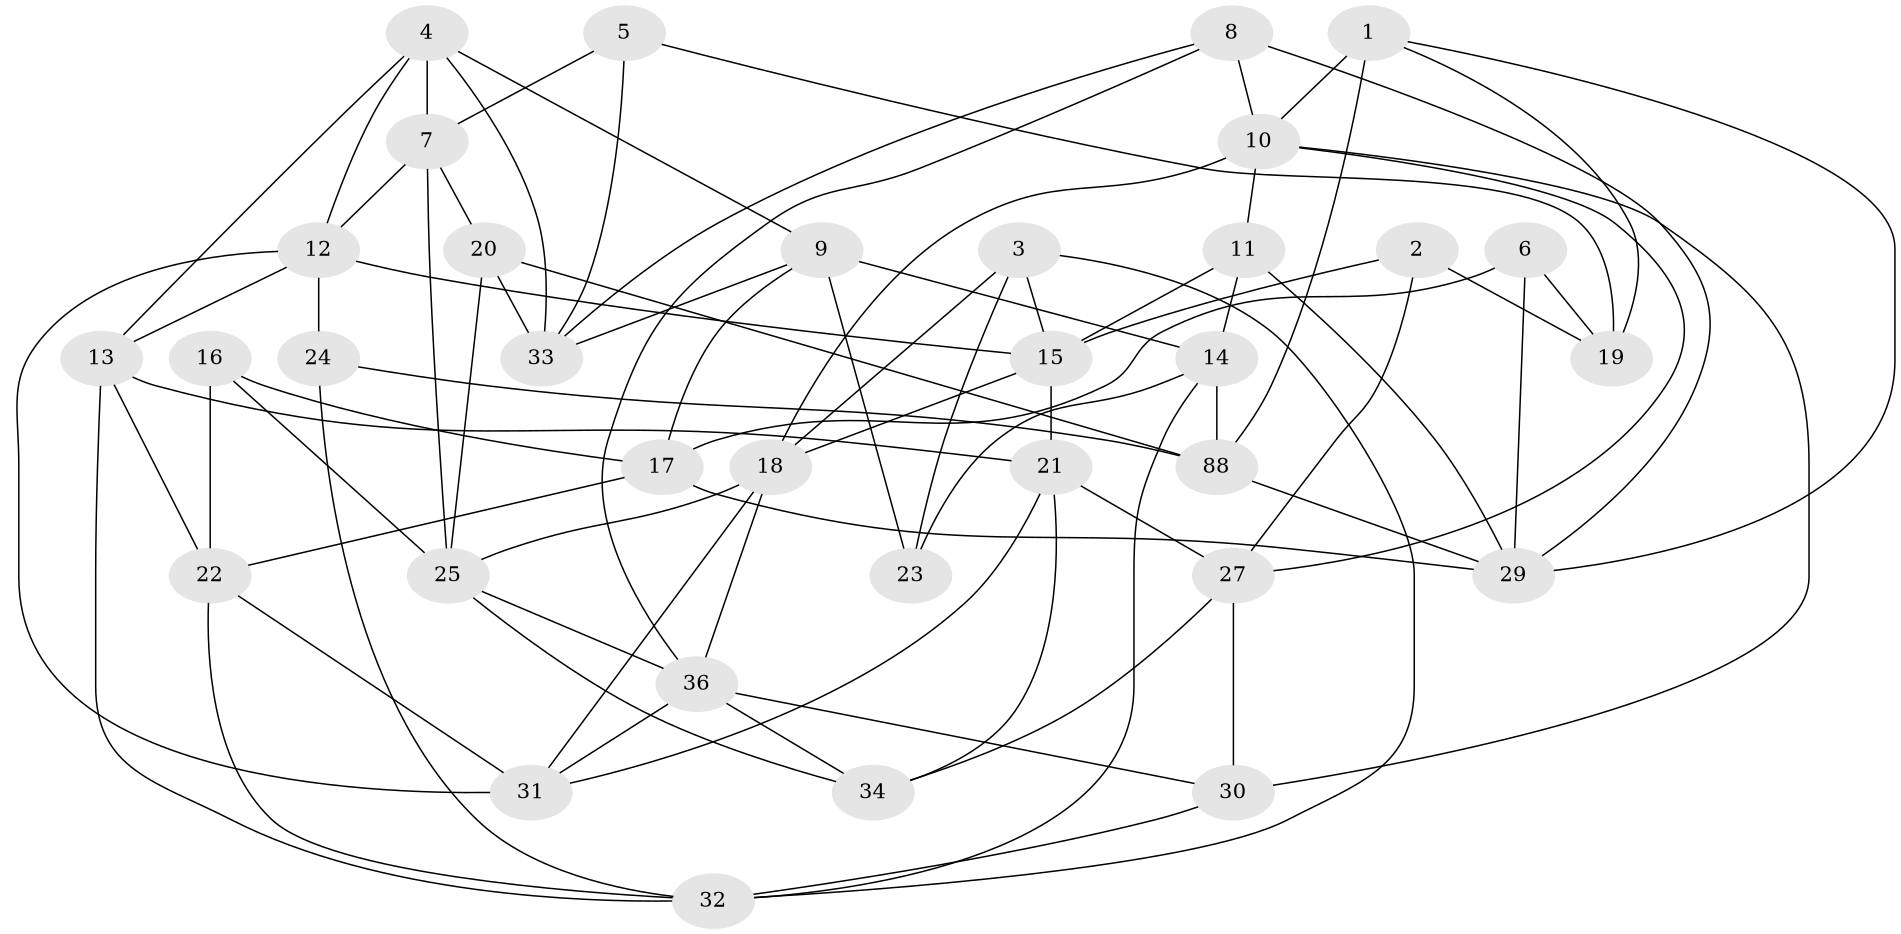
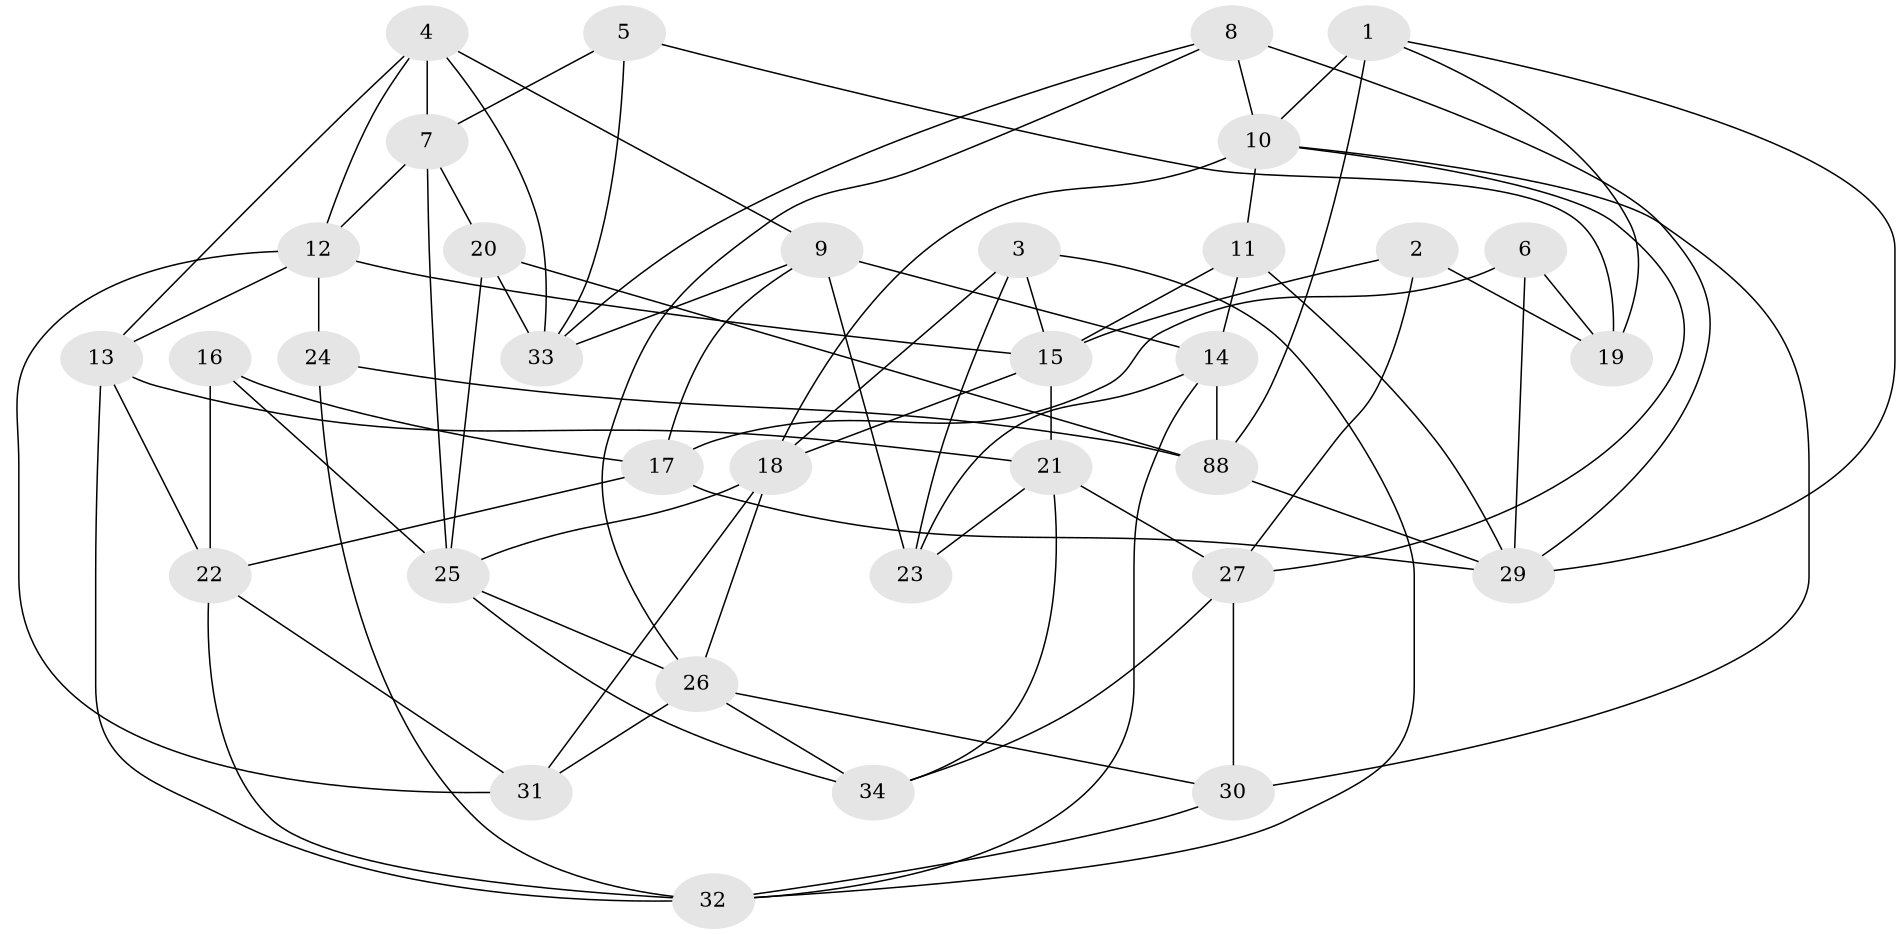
(697, 684) -> (697, 684)
(839, 688) -> (981, 521)
